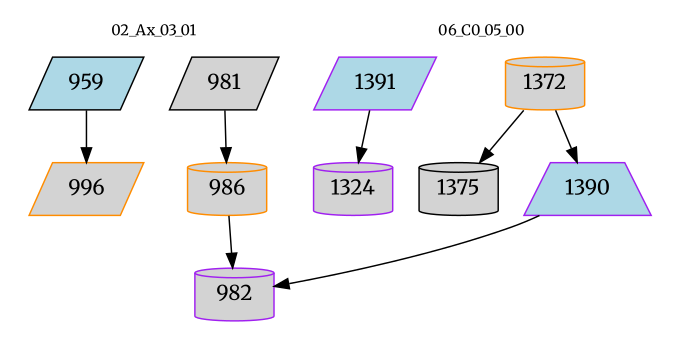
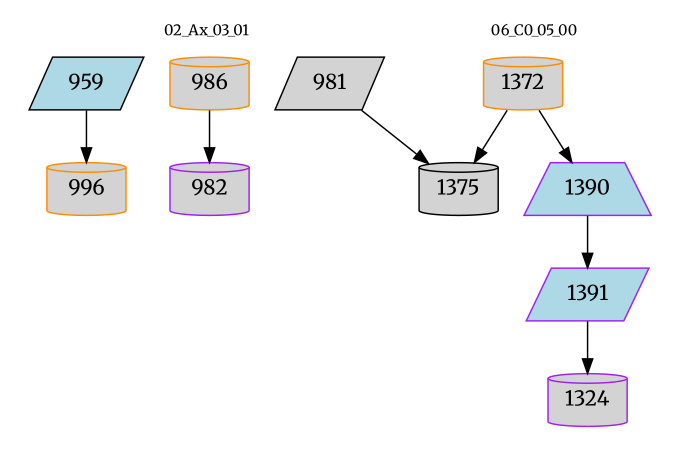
(225, 129) -> (386, 130)
(86, 189) -> (86, 189)
(416, 256) -> (588, 235)
